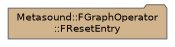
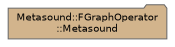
(88, 24) -> (88, 24)
